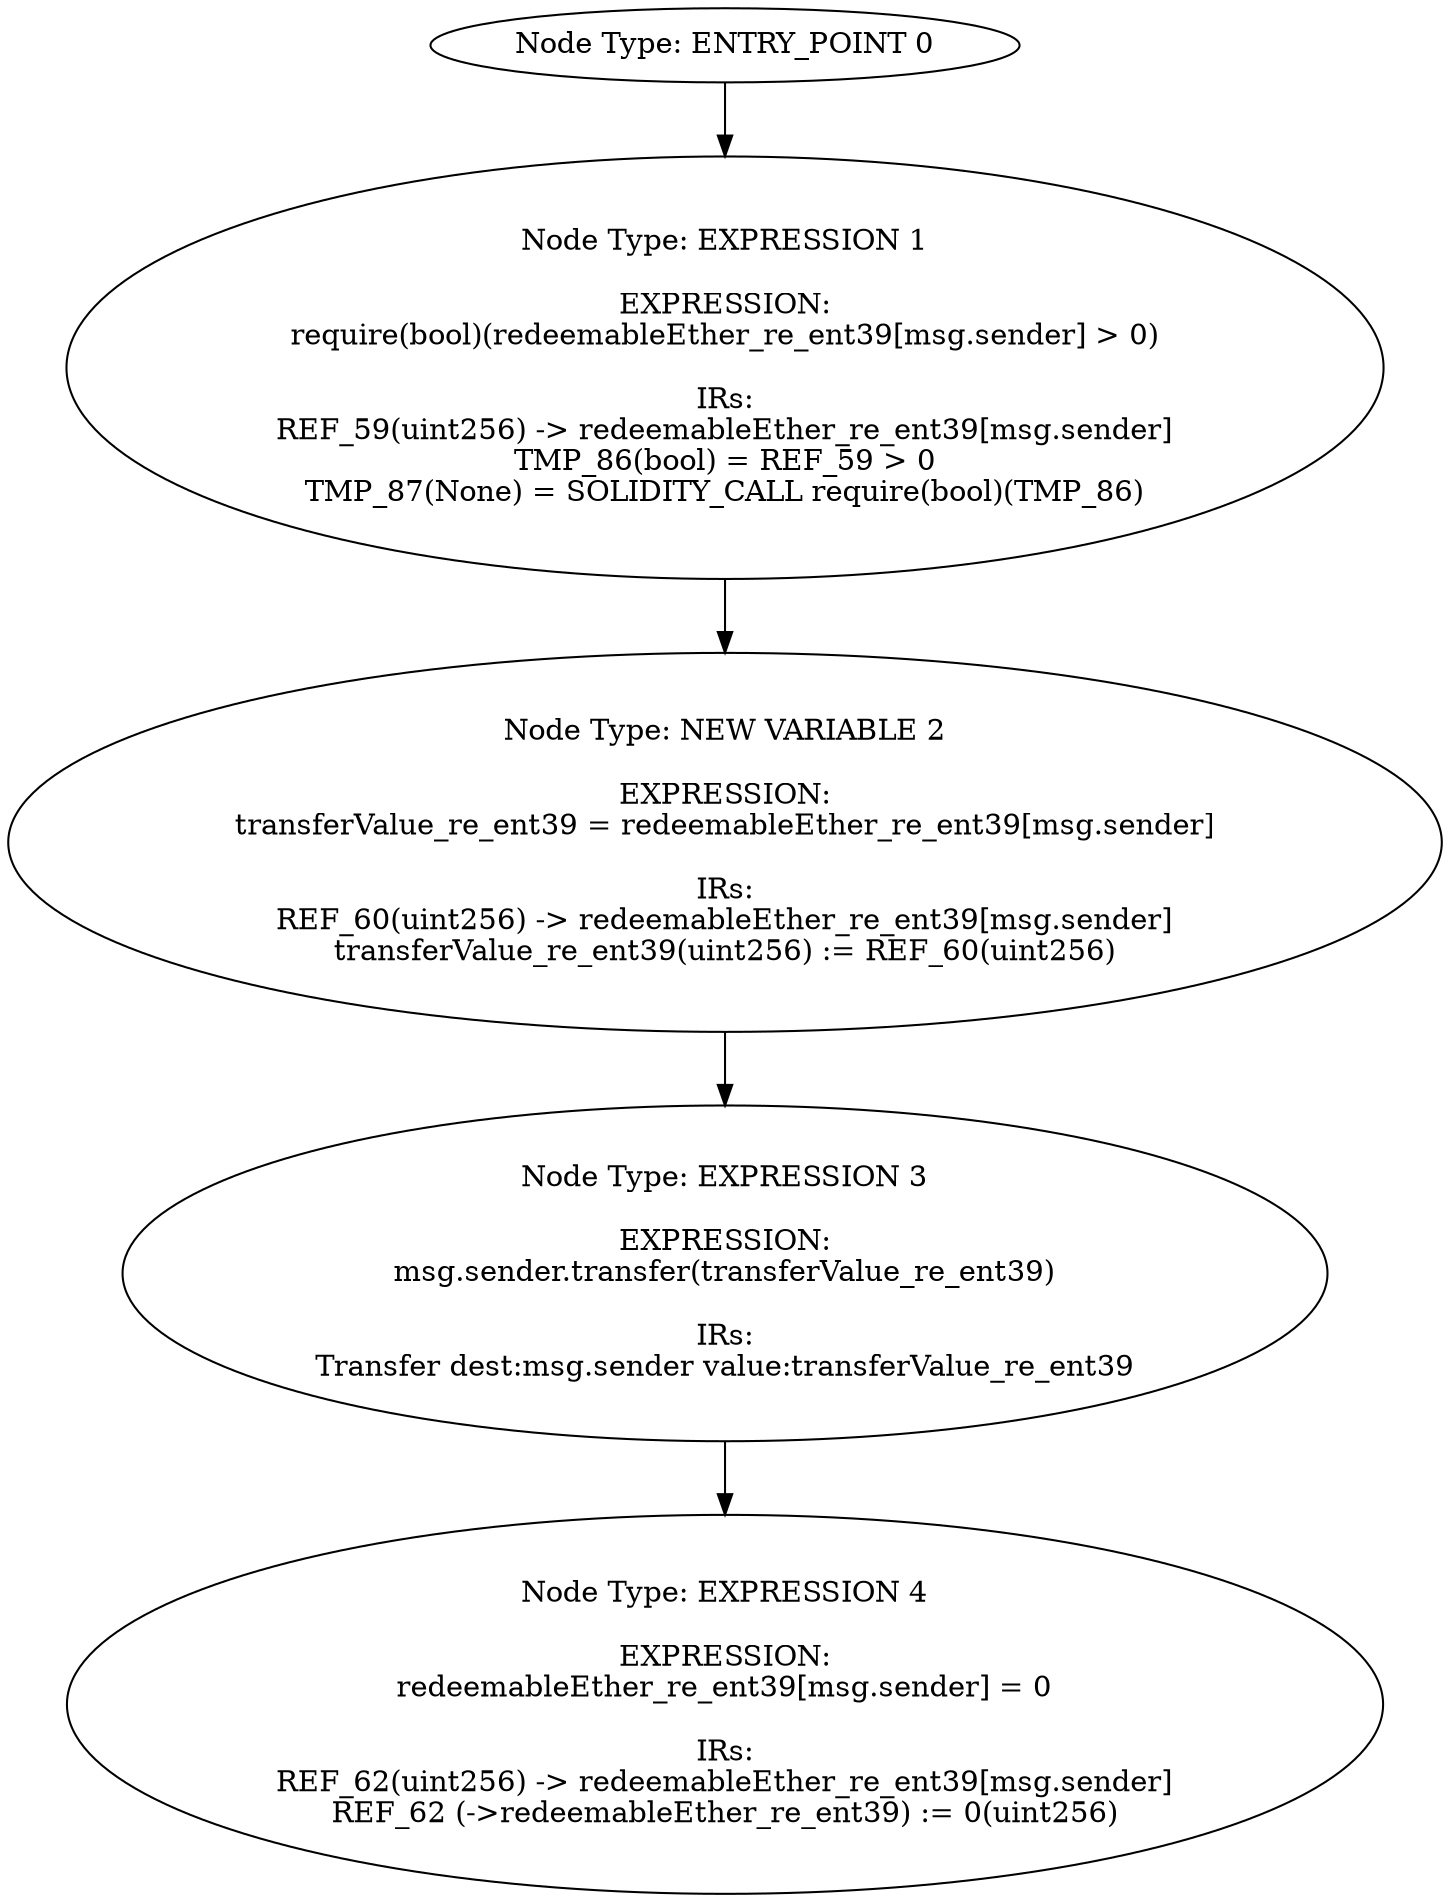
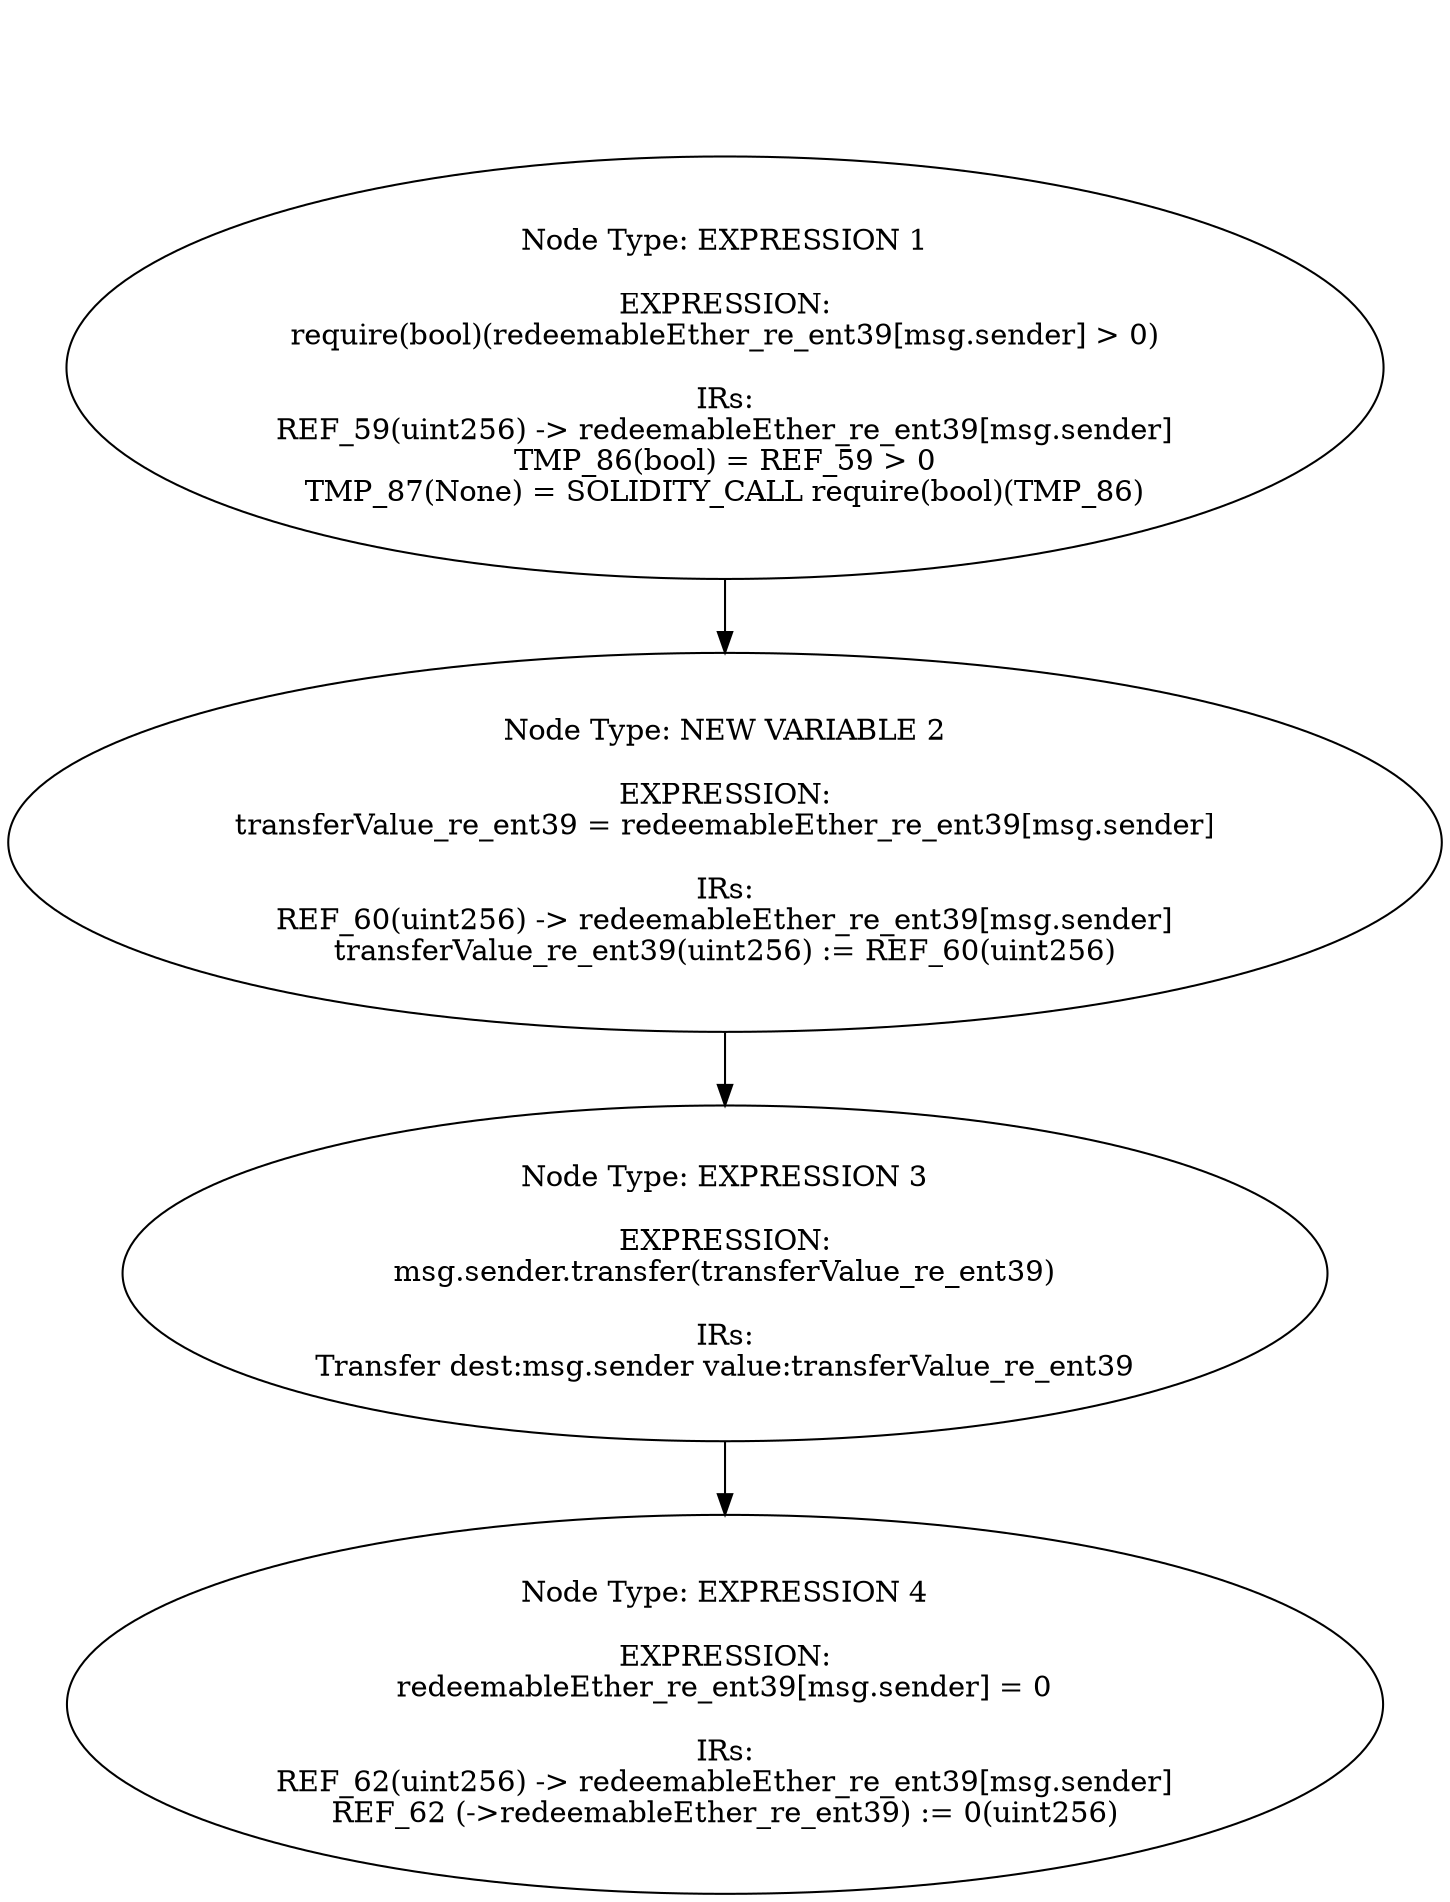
(725, 45) -> none
